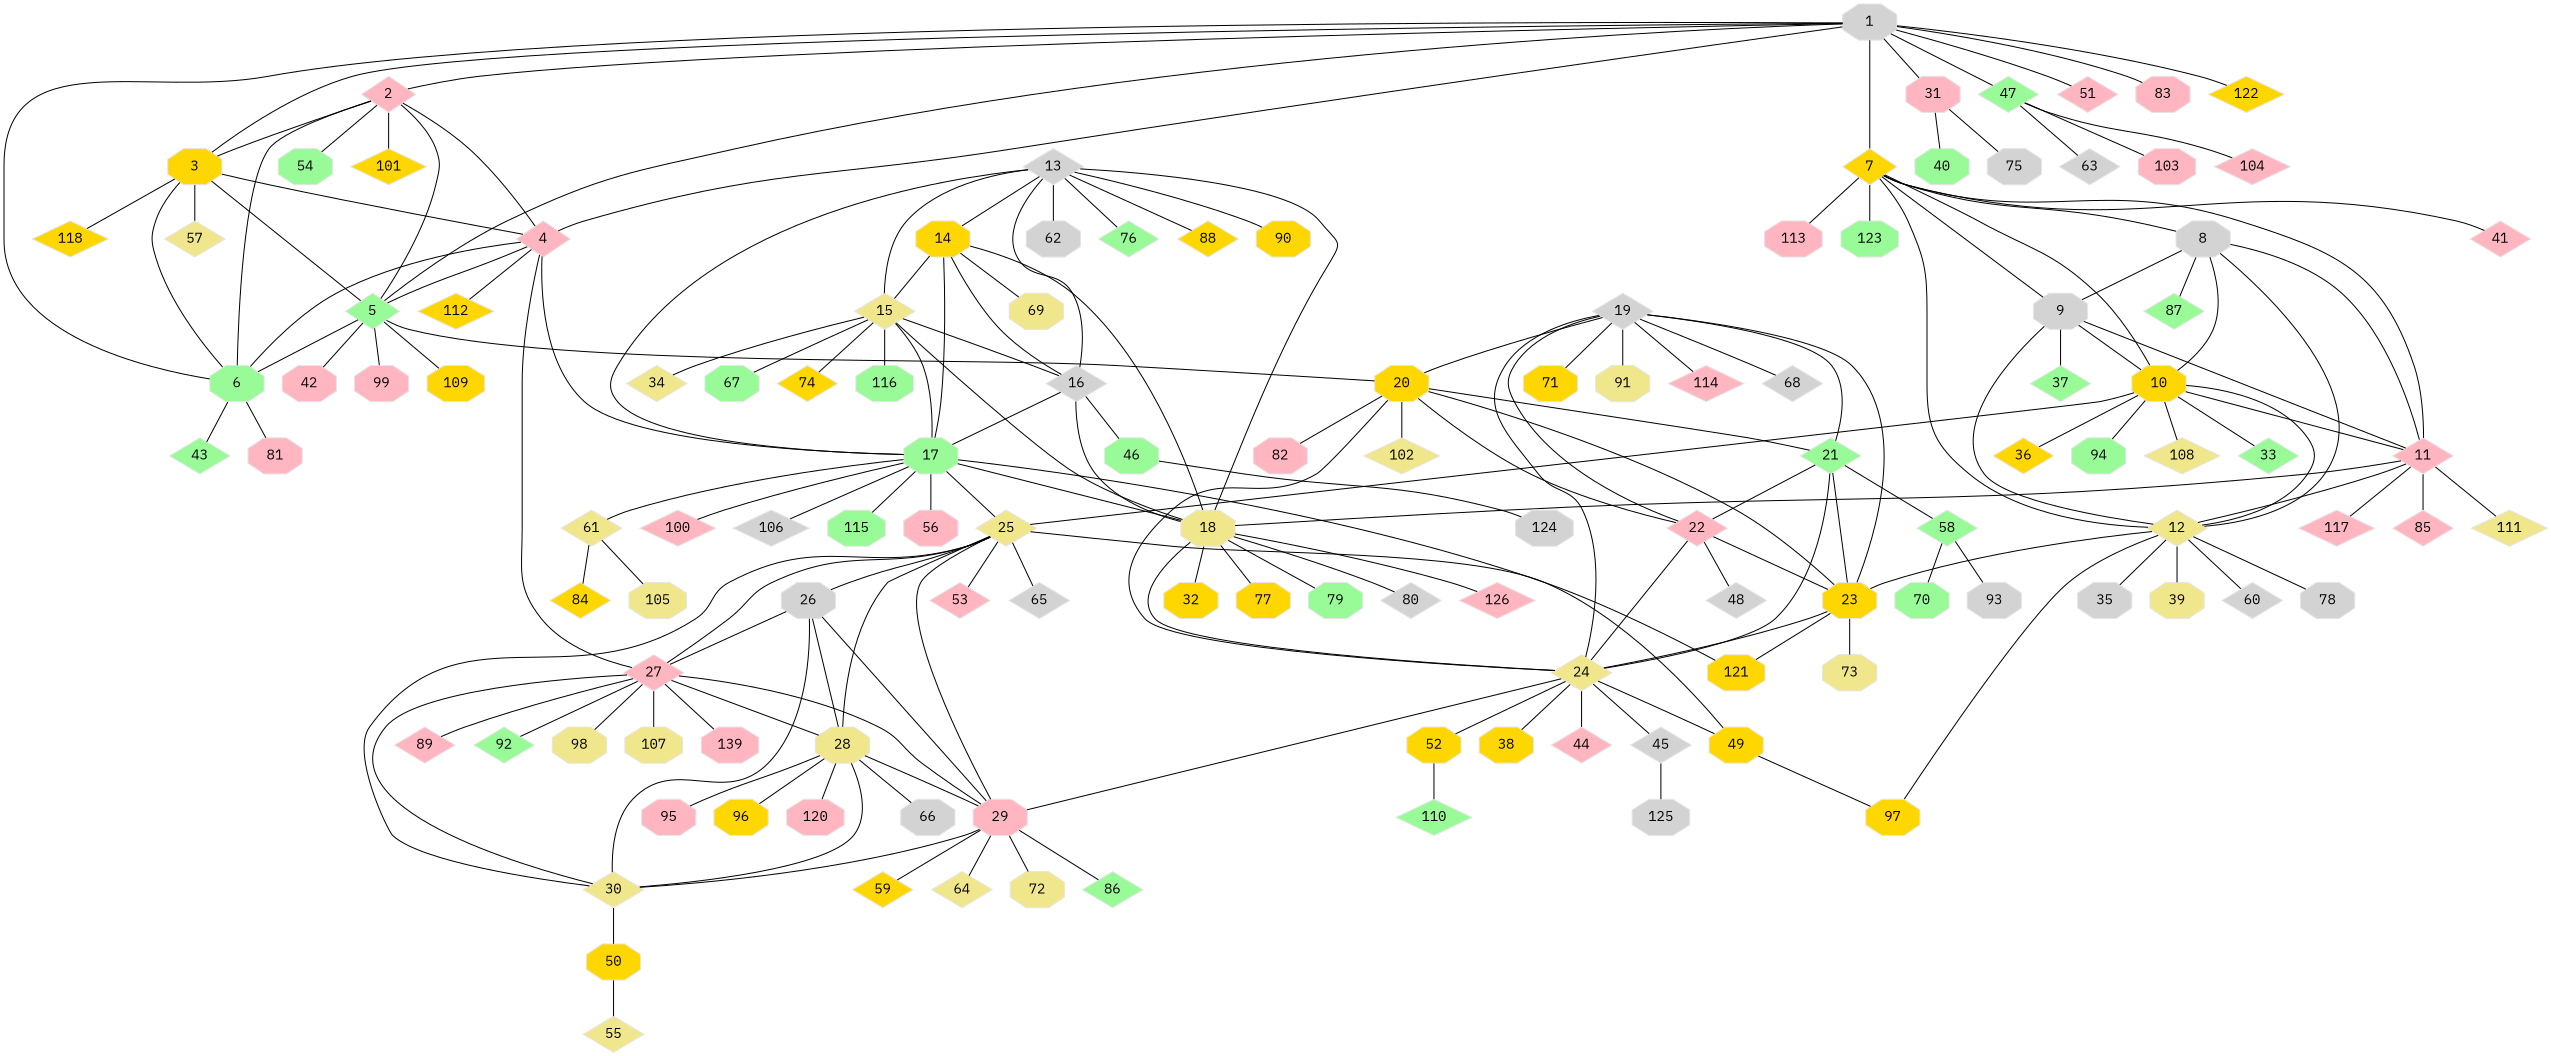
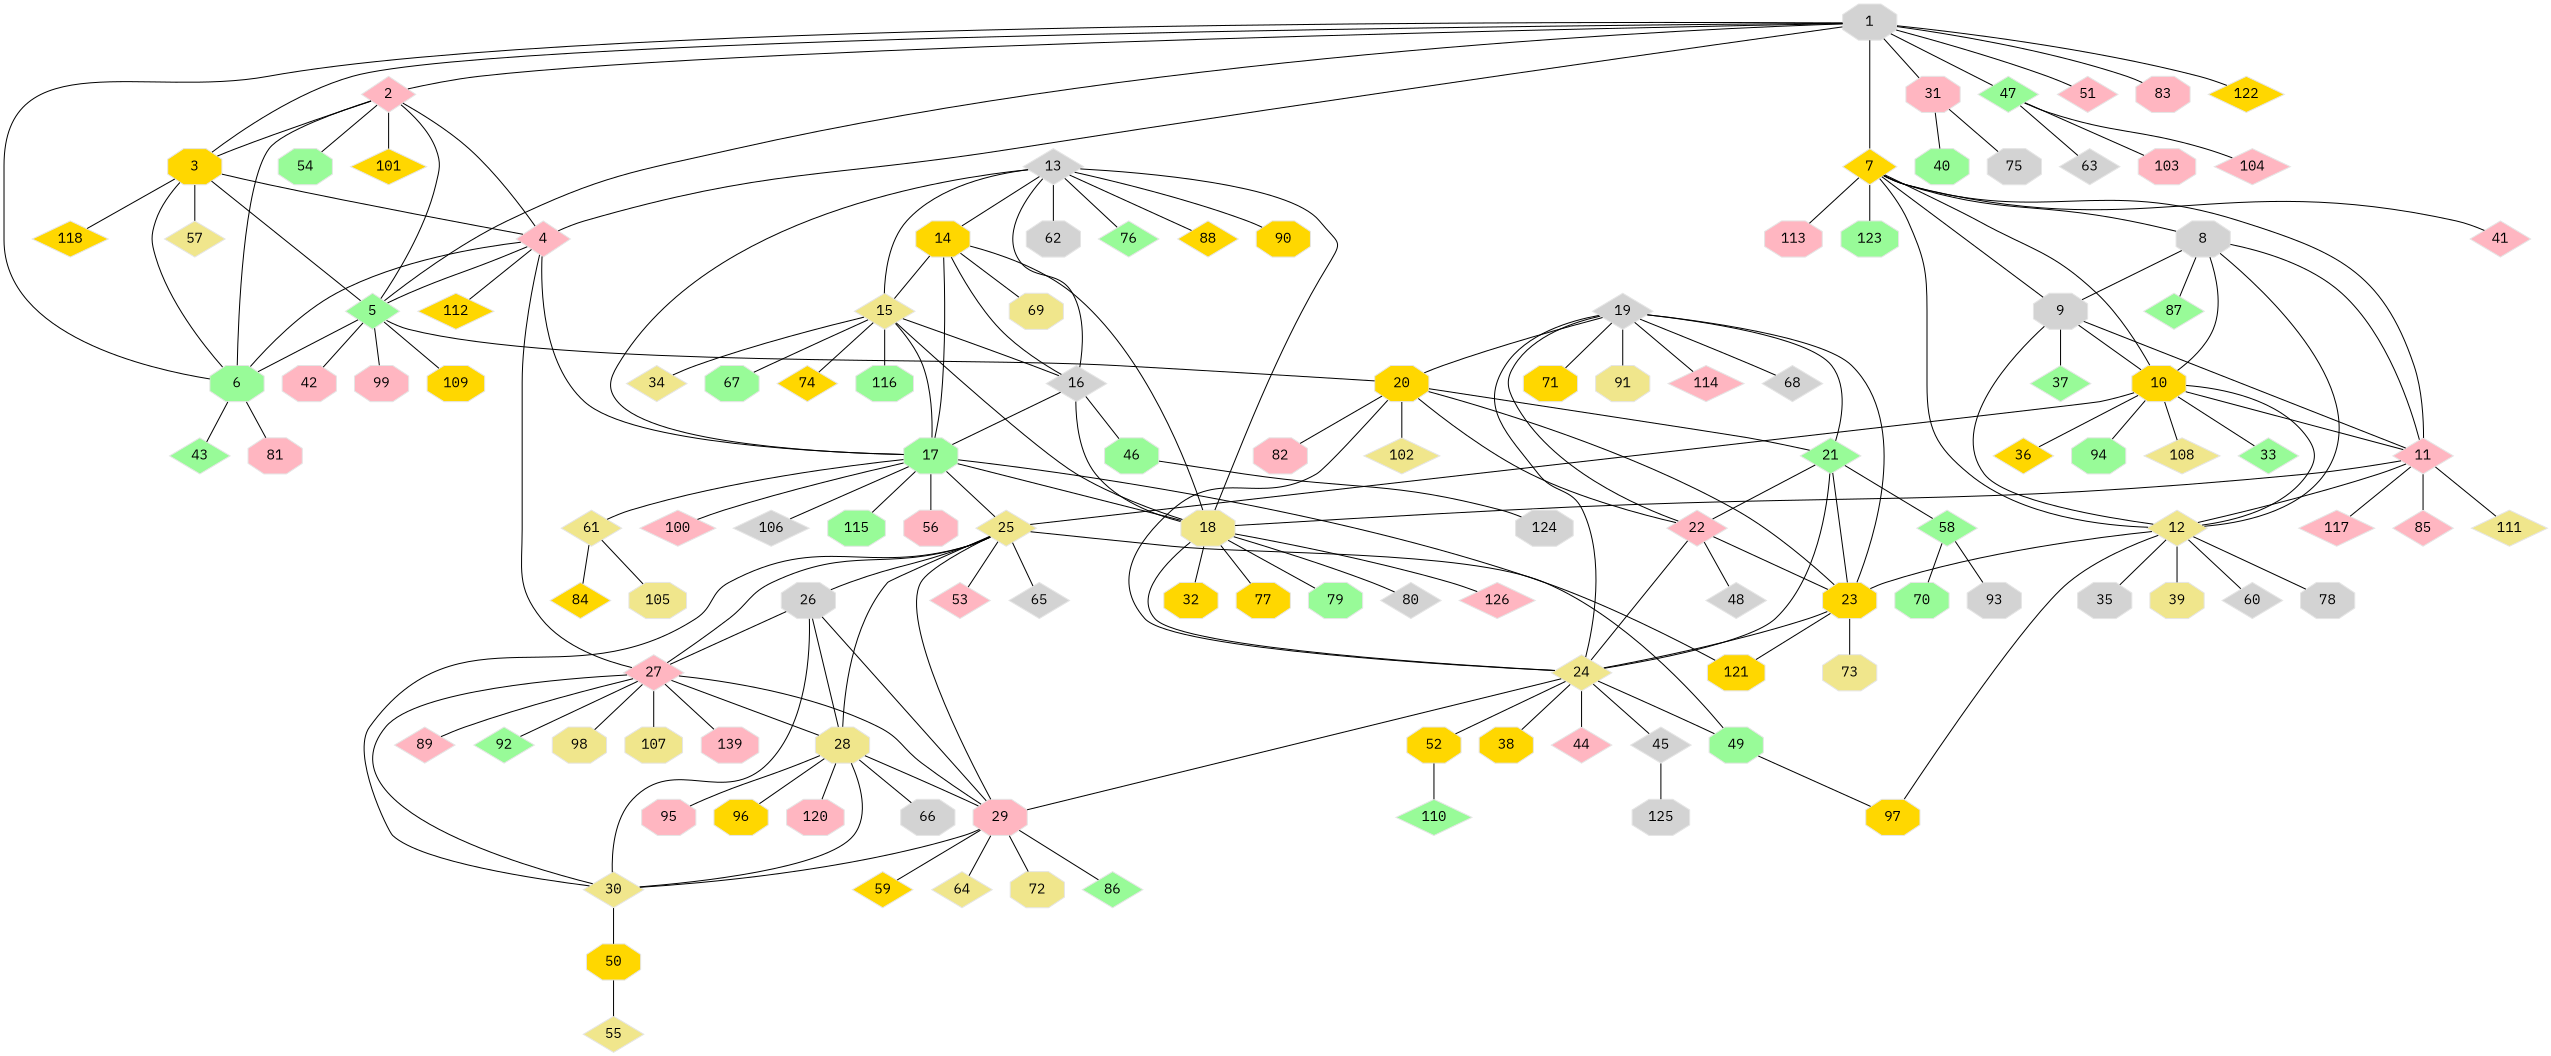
(1736, 745) -> (1736, 745)
